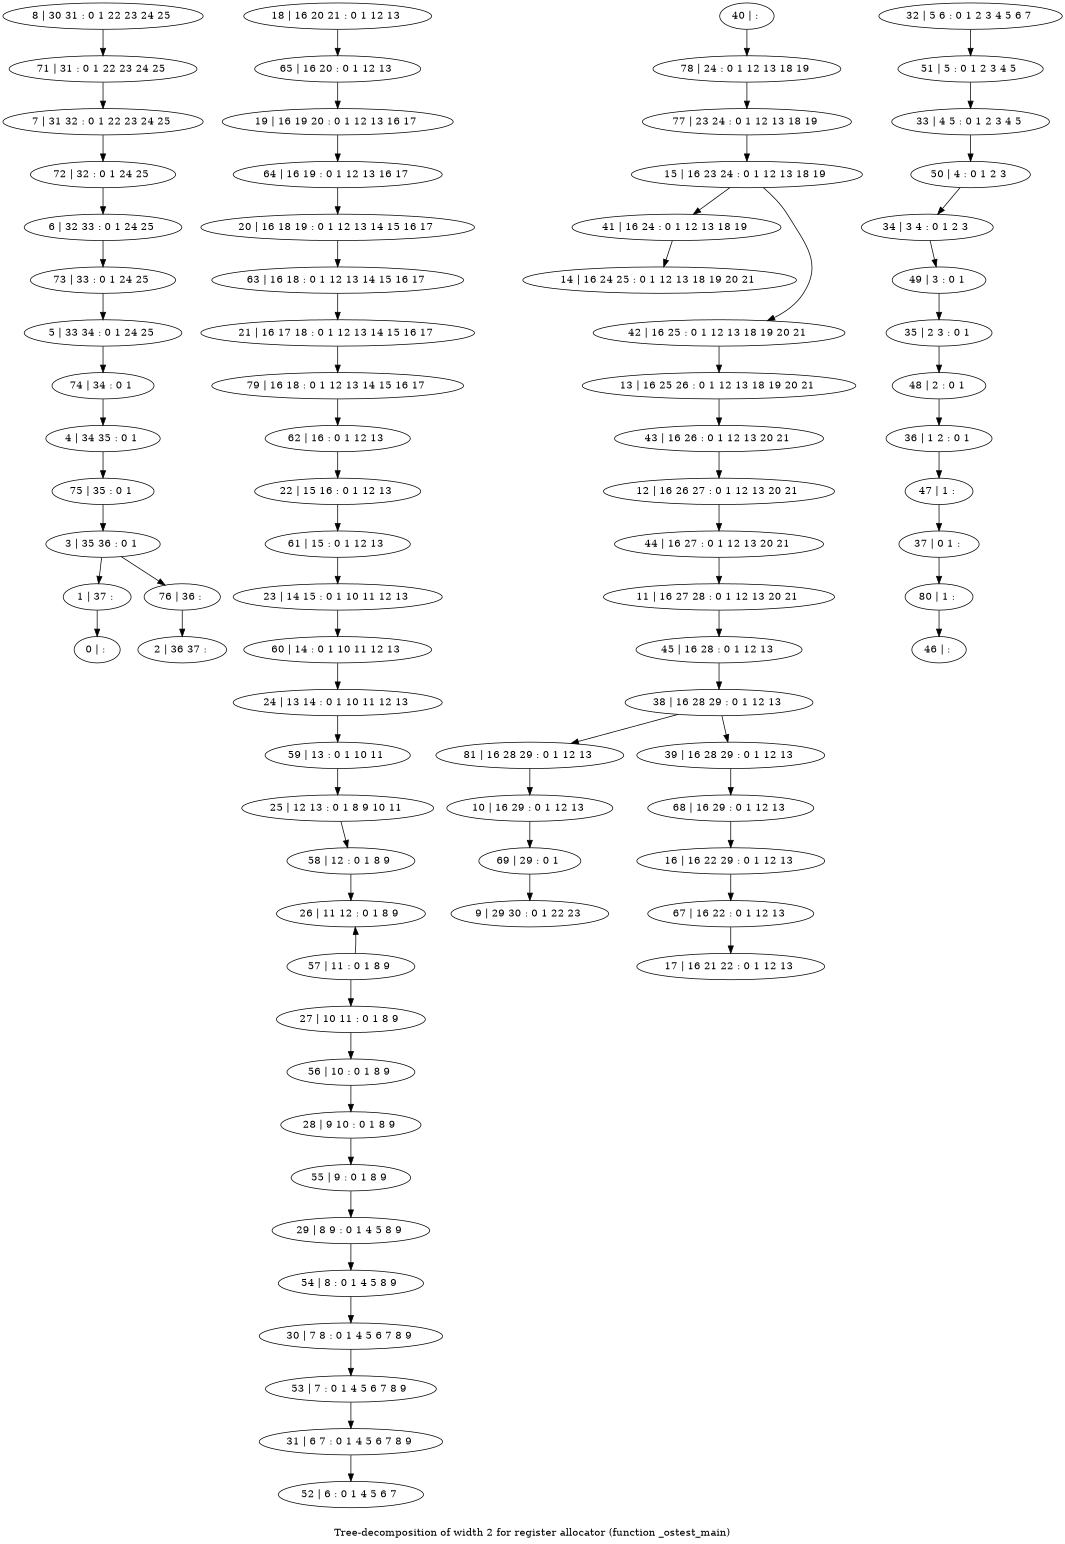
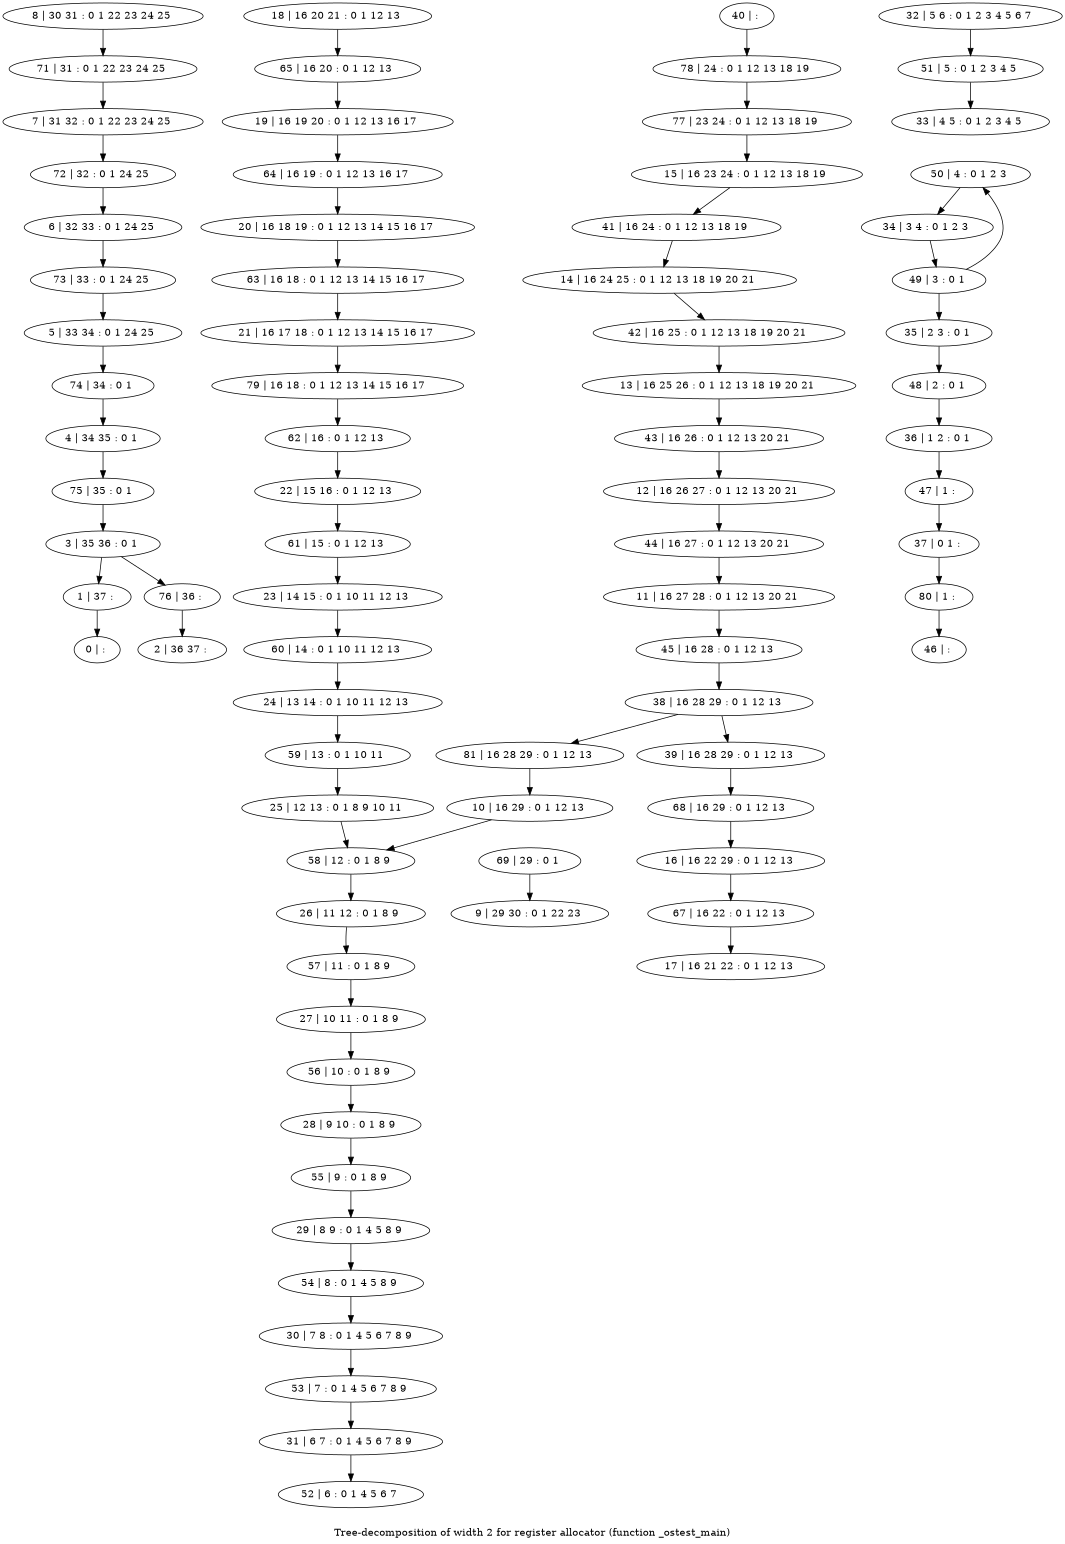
(971, 145) -> (1001, 237)
(809, 253) -> (686, 304)
(530, 831) -> (443, 834)
(356, 944) -> (346, 937)
